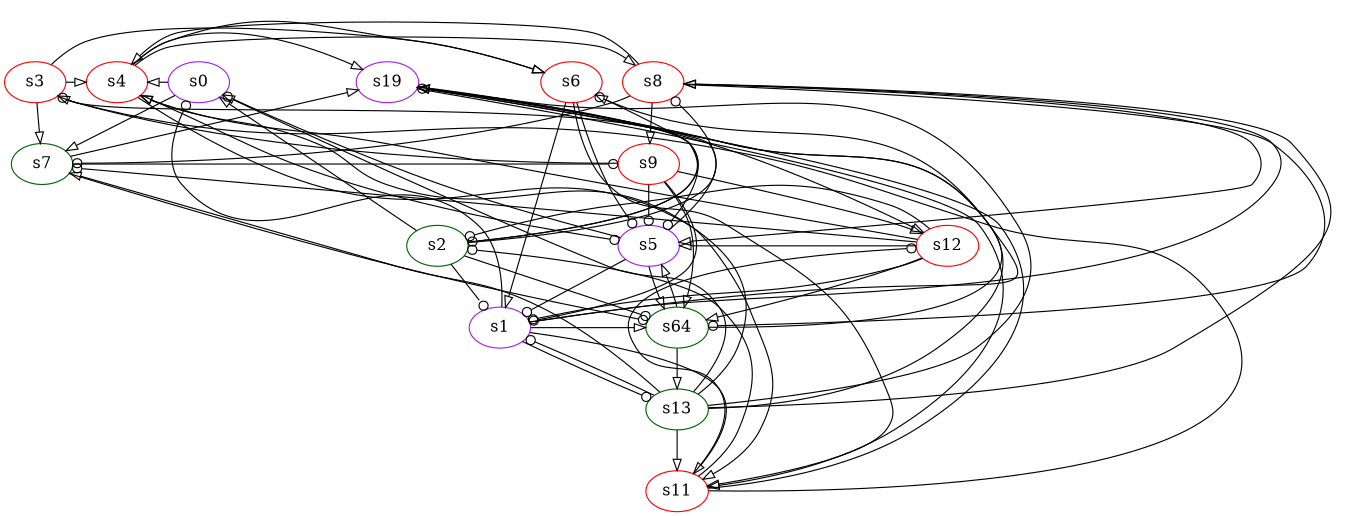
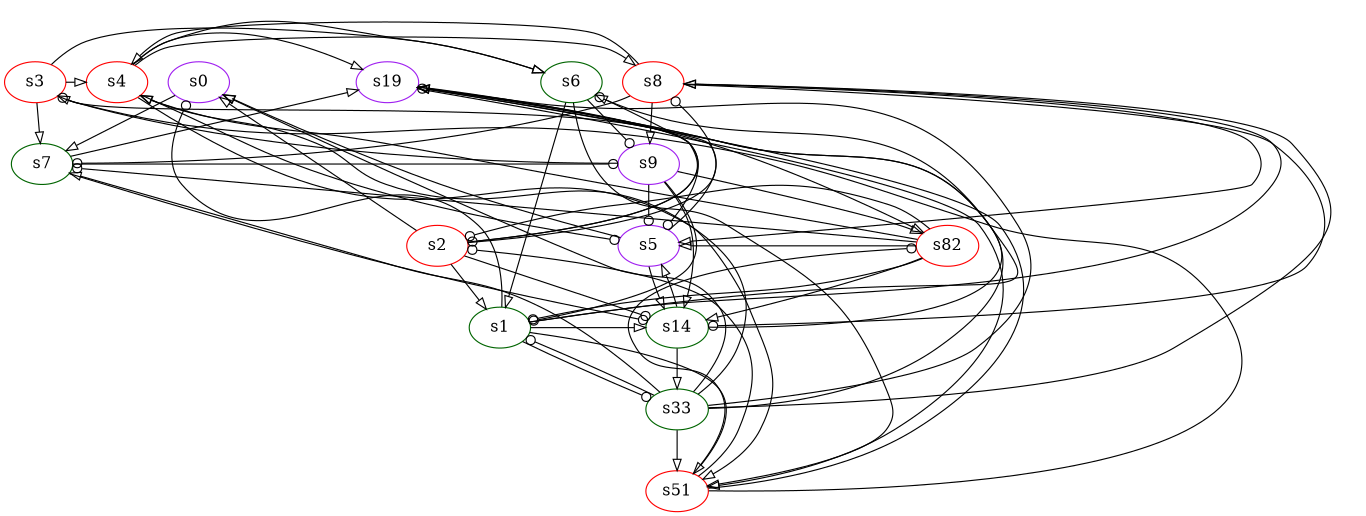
(164, 82) -> none
(571, 82) -> (571, 82)
(598, 163) -> (607, 120)
(649, 164) -> (649, 164)
(423, 178) -> (423, 178)
(437, 246) -> (437, 246)
(948, 246) -> (948, 246)
(578, 285) -> none
(472, 291) -> (472, 291)
(500, 328) -> (500, 328)
(677, 328) -> (677, 328)
(677, 409) -> (677, 409)
(677, 491) -> (677, 491)
